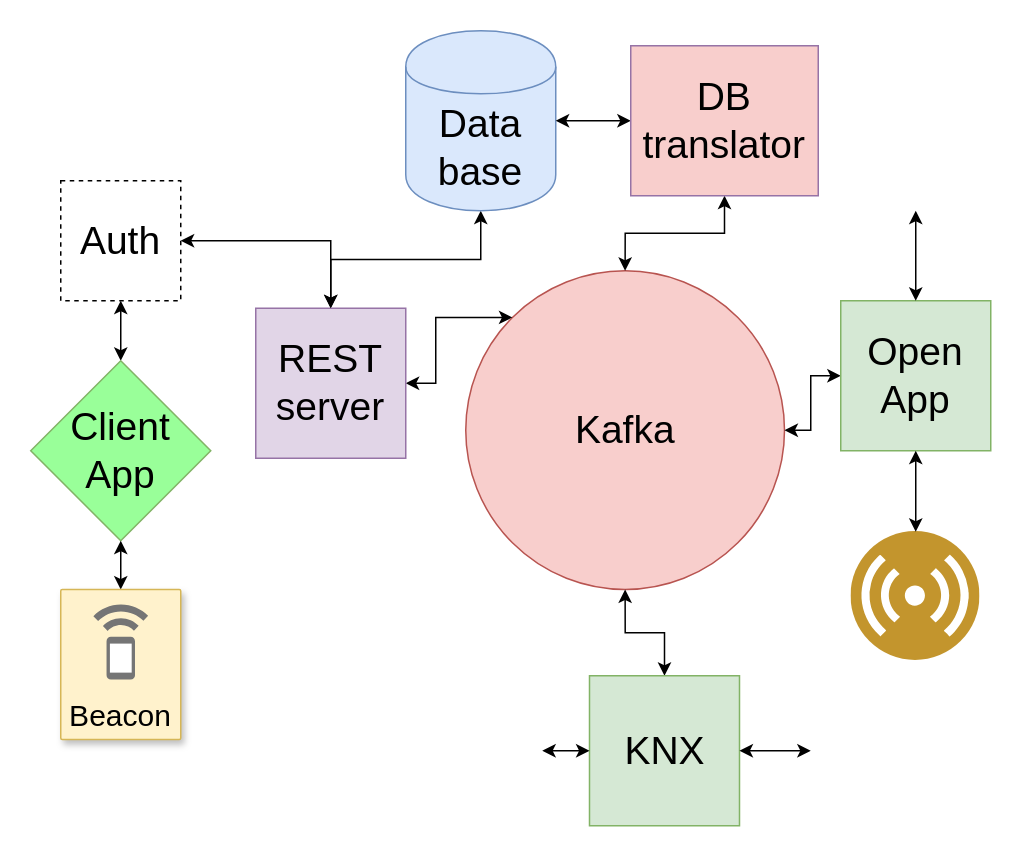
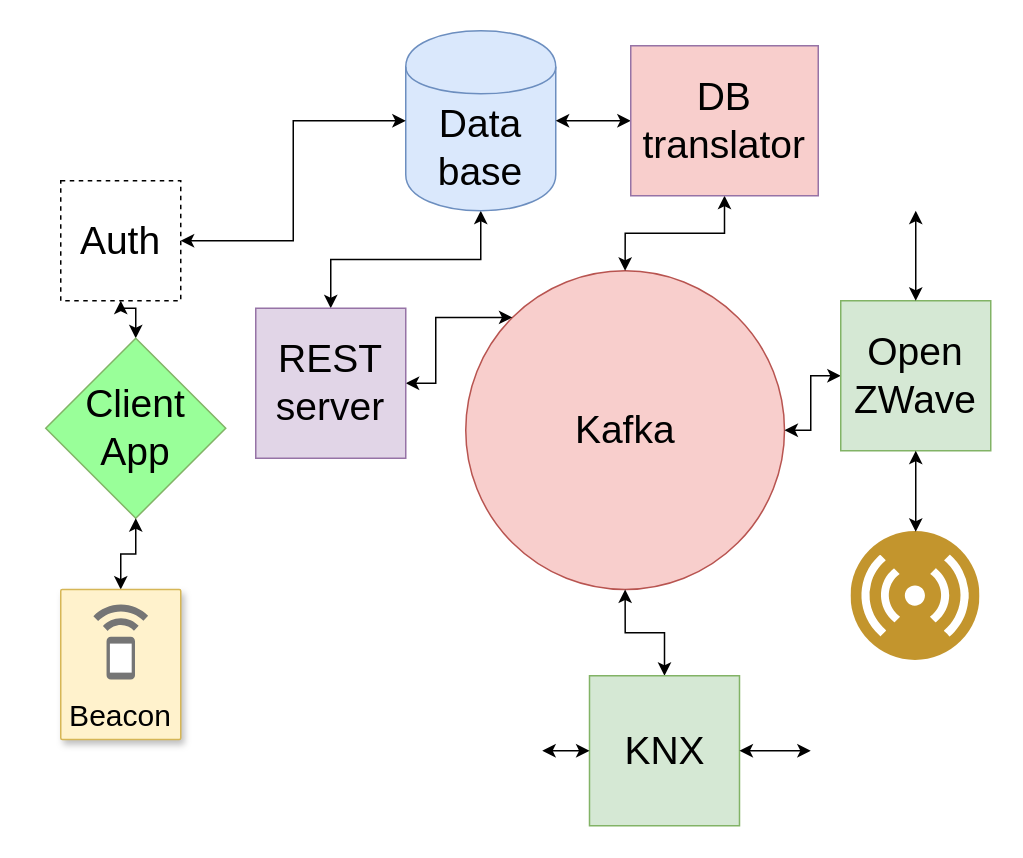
(318, 241) -> (293, 132)
(916, 376) -> (916, 376)
(121, 451) -> (136, 428)
